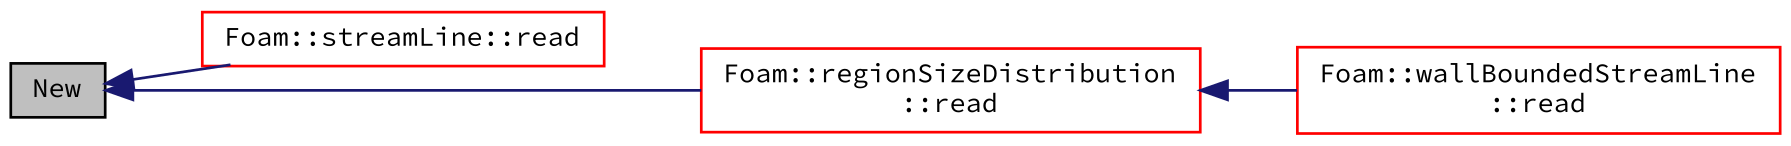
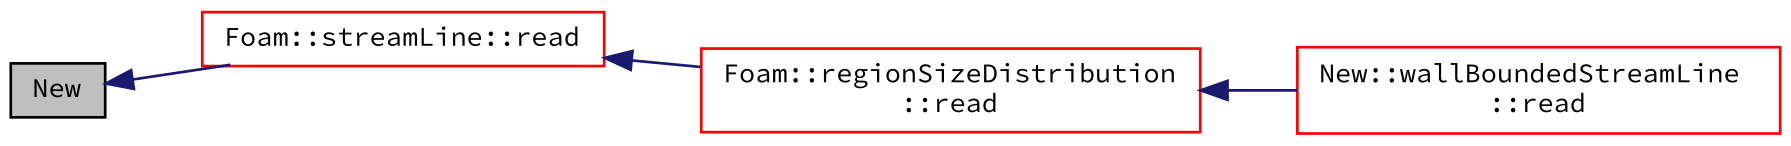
(417, 90) -> (666, 64)
(1539, 90) -> (1539, 90)
